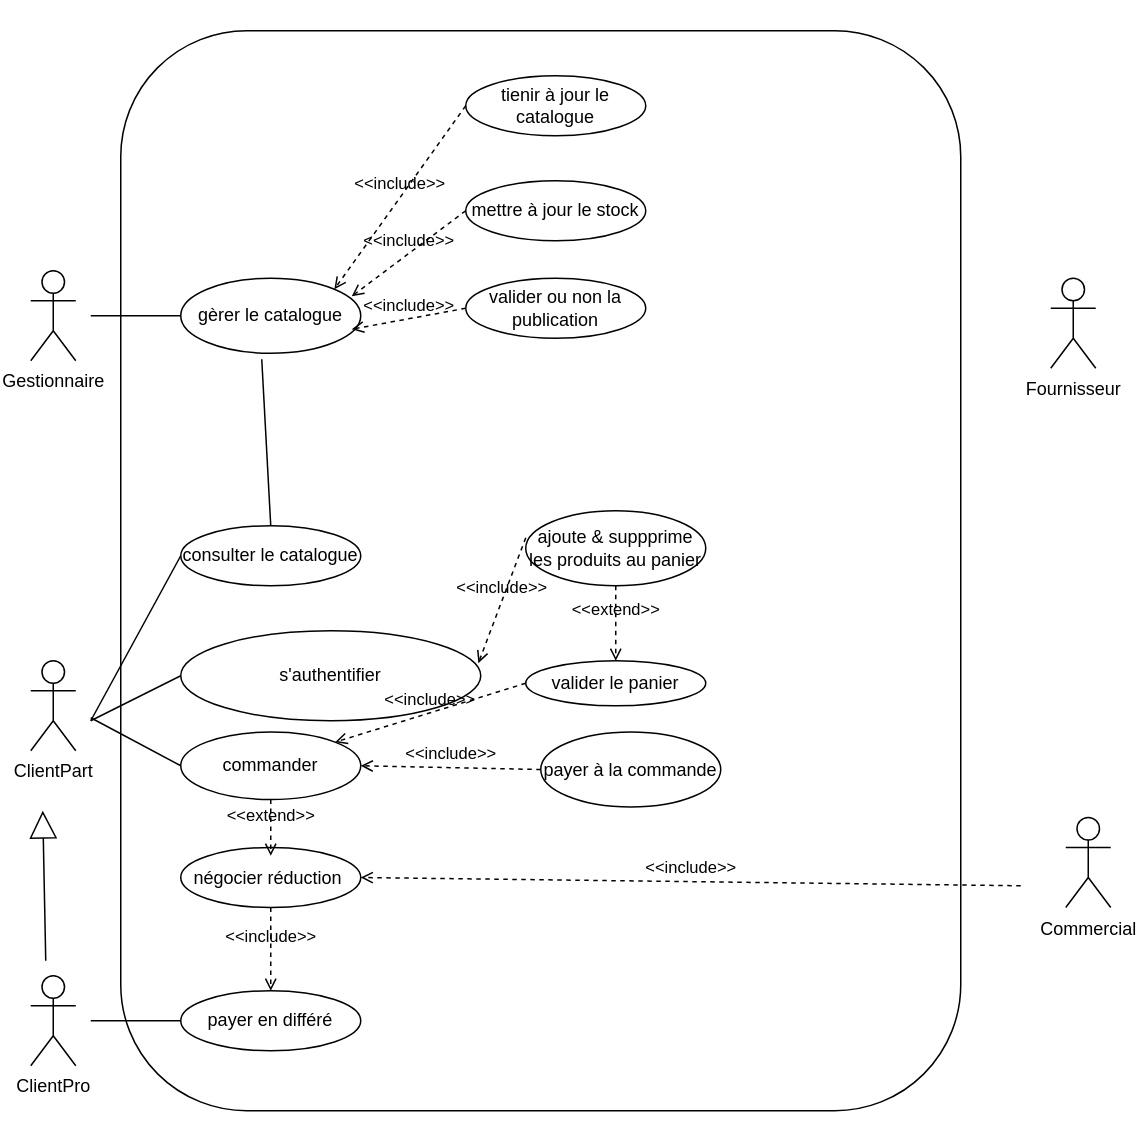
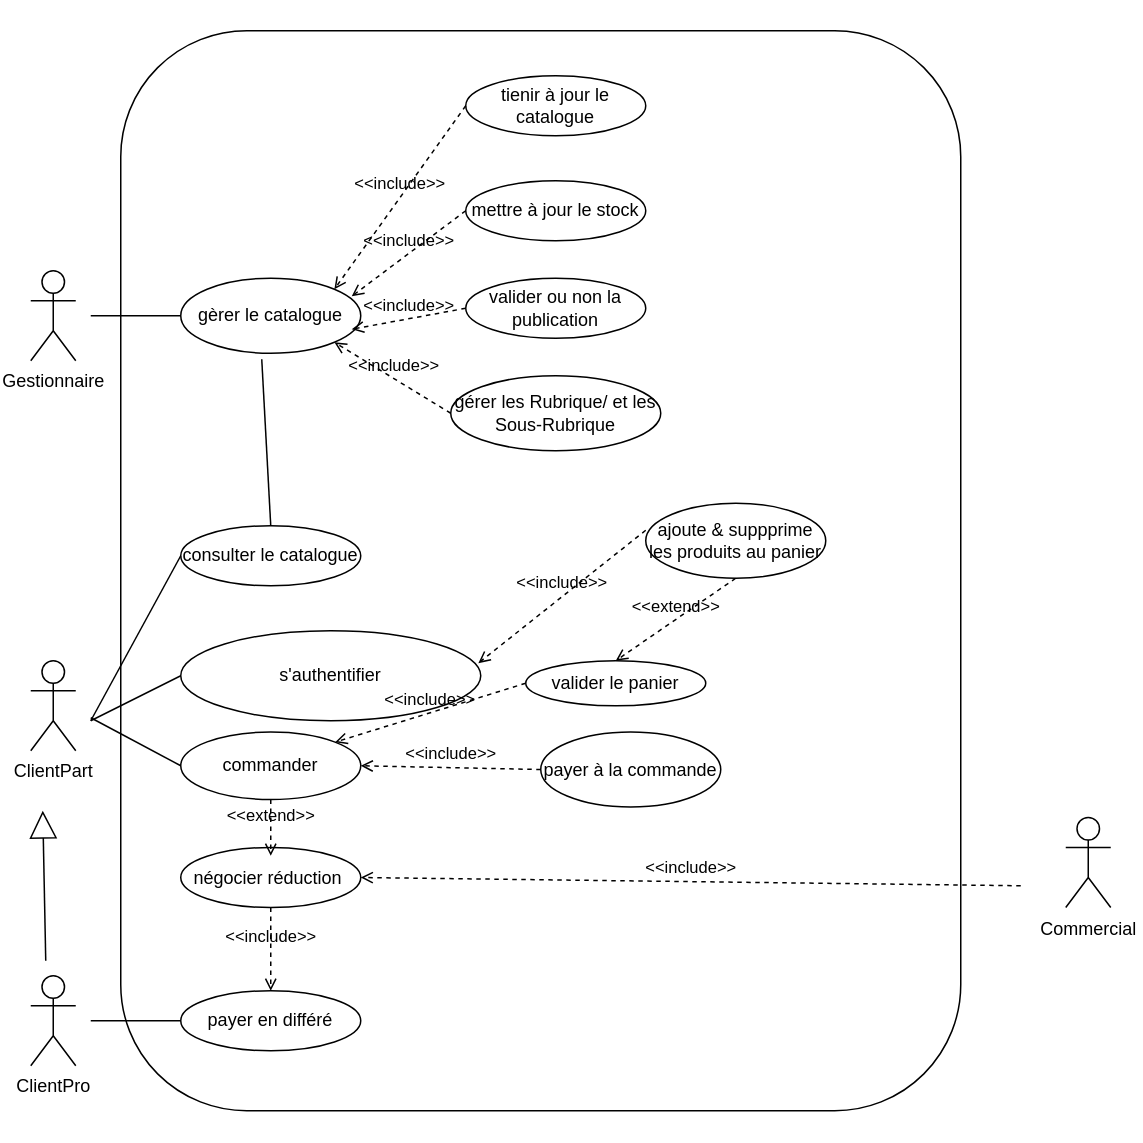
(1073, 323) -> none
none -> (394, 379)
none -> (556, 413)
(616, 548) -> (736, 541)
